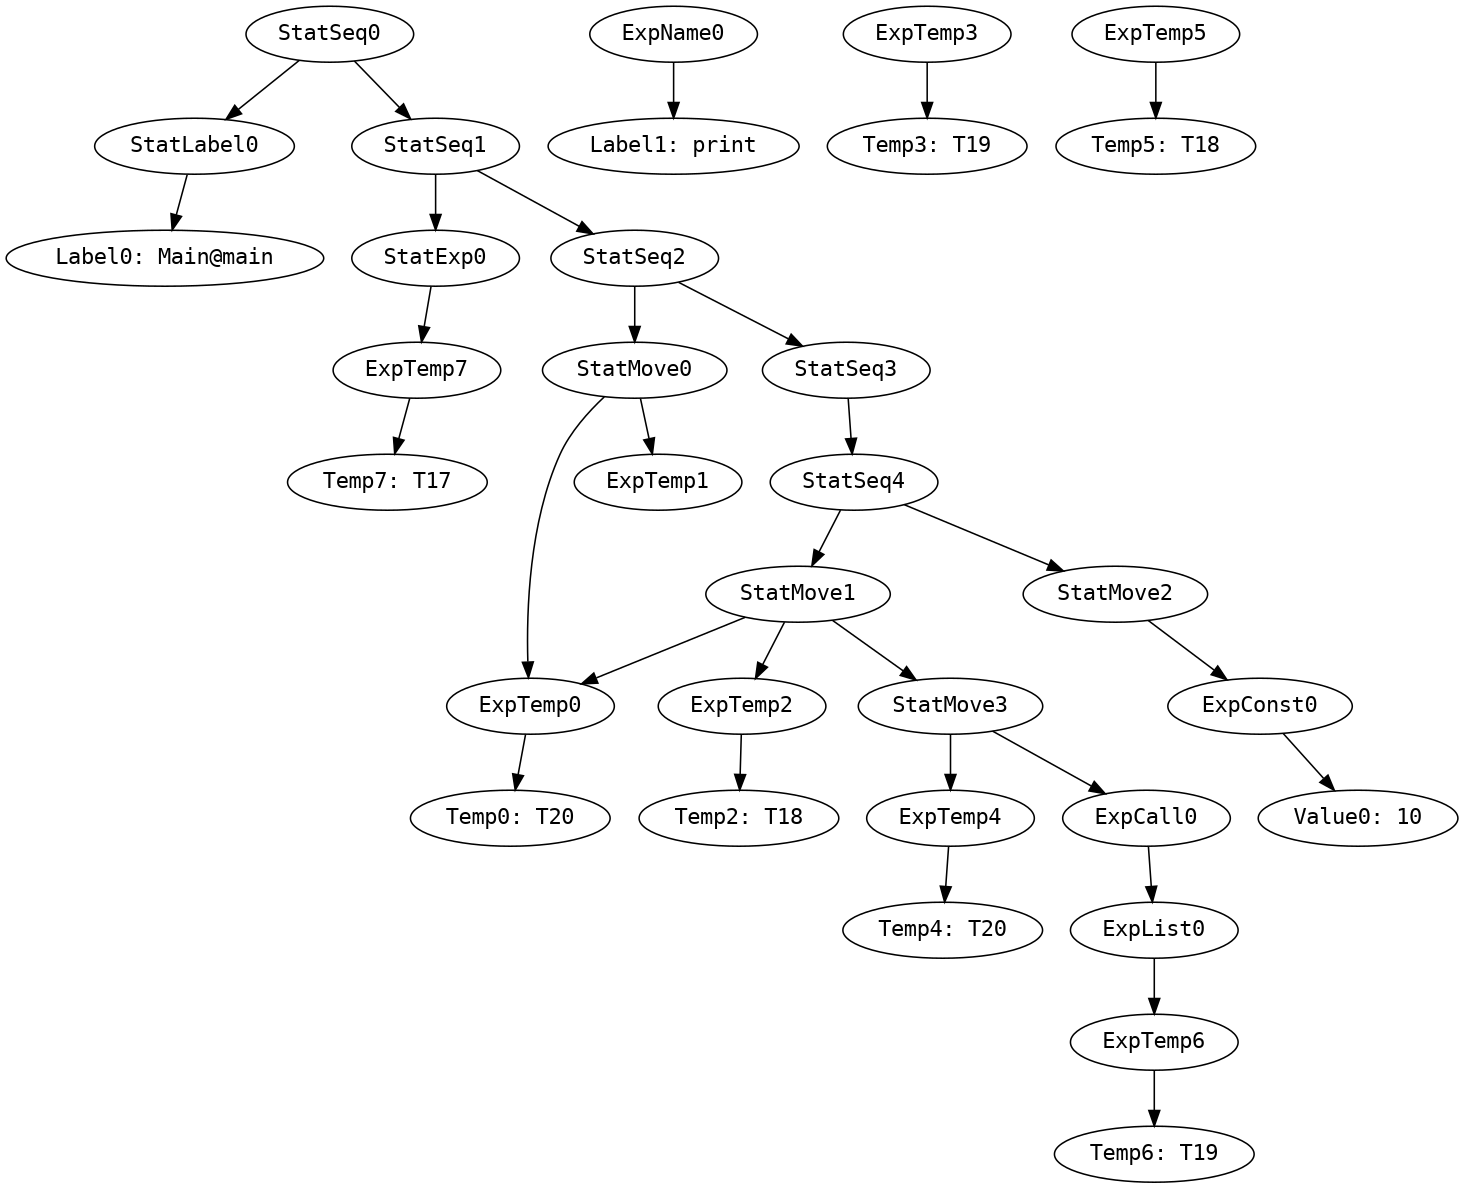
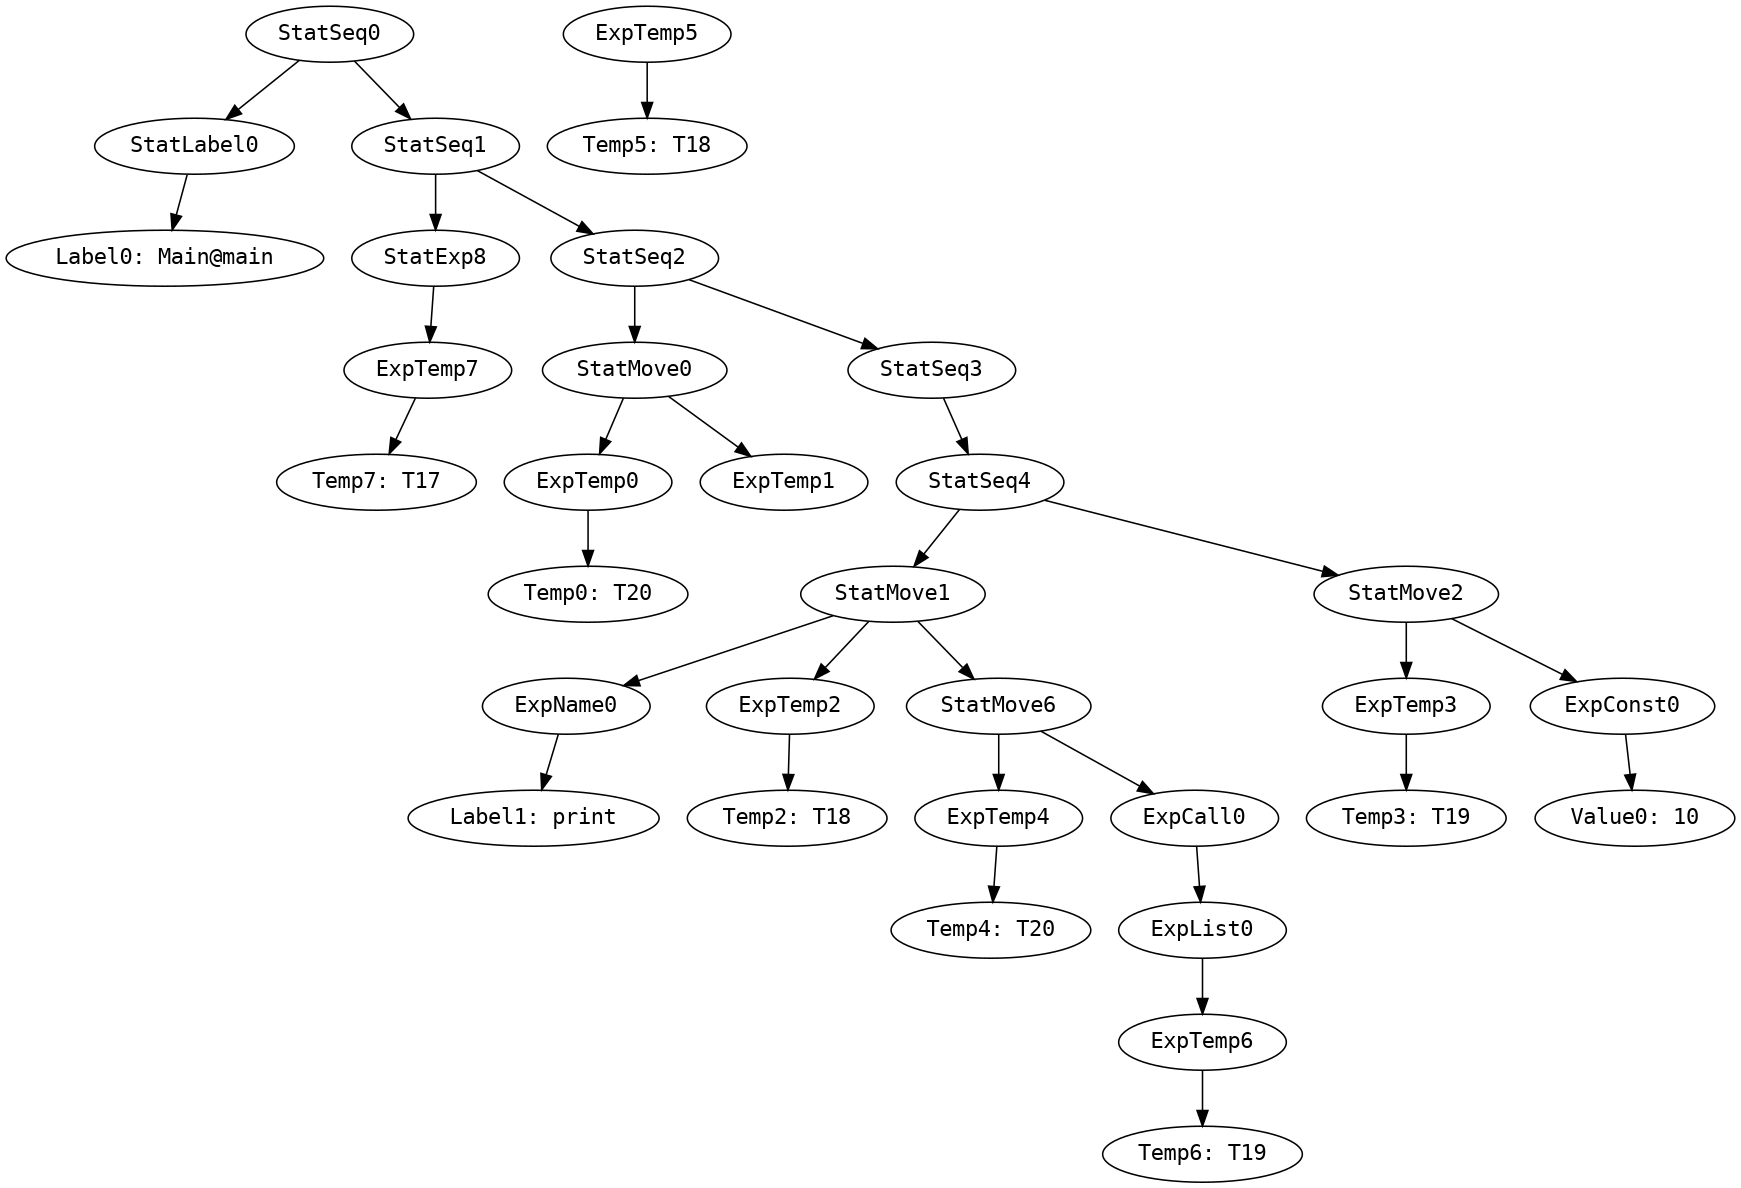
(436, 258) -> (436, 258)
none -> (1406, 643)
(671, 648) -> (736, 648)
(951, 706) -> (999, 706)
